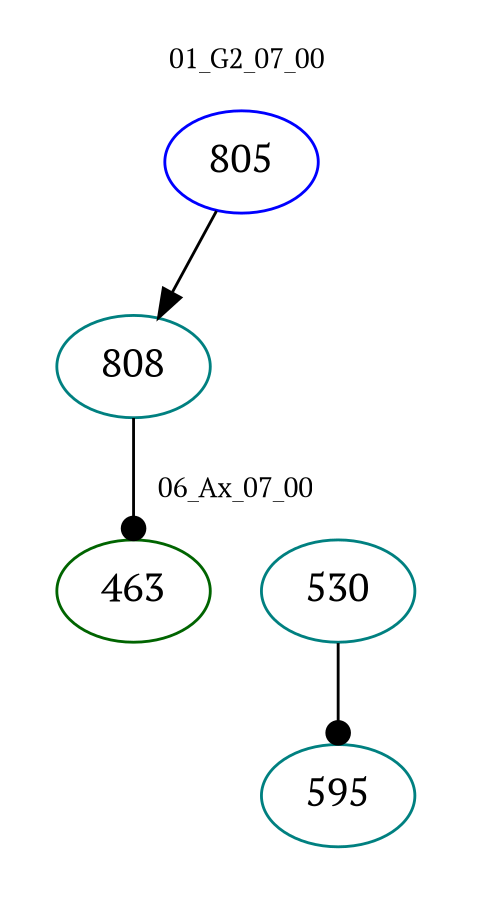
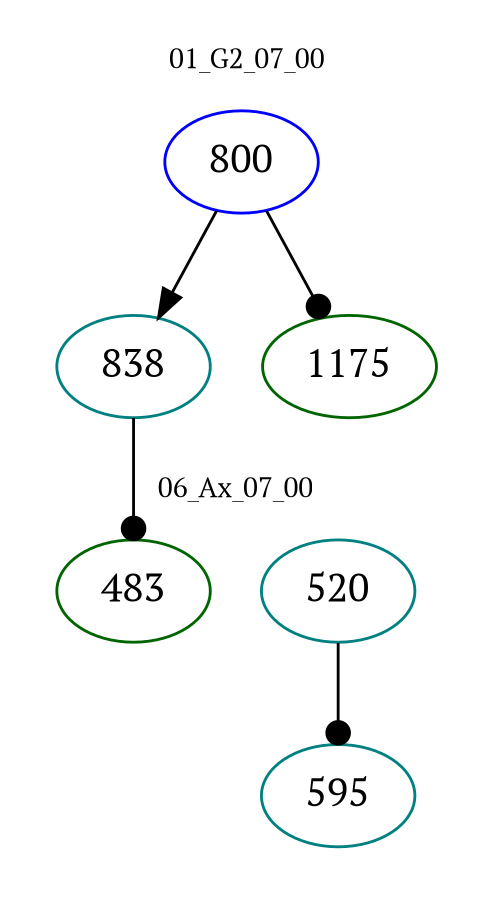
(242, 162) -> (242, 162)
(134, 367) -> (134, 367)
none -> (350, 367)
(134, 591) -> (134, 591)
(338, 591) -> (338, 591)
